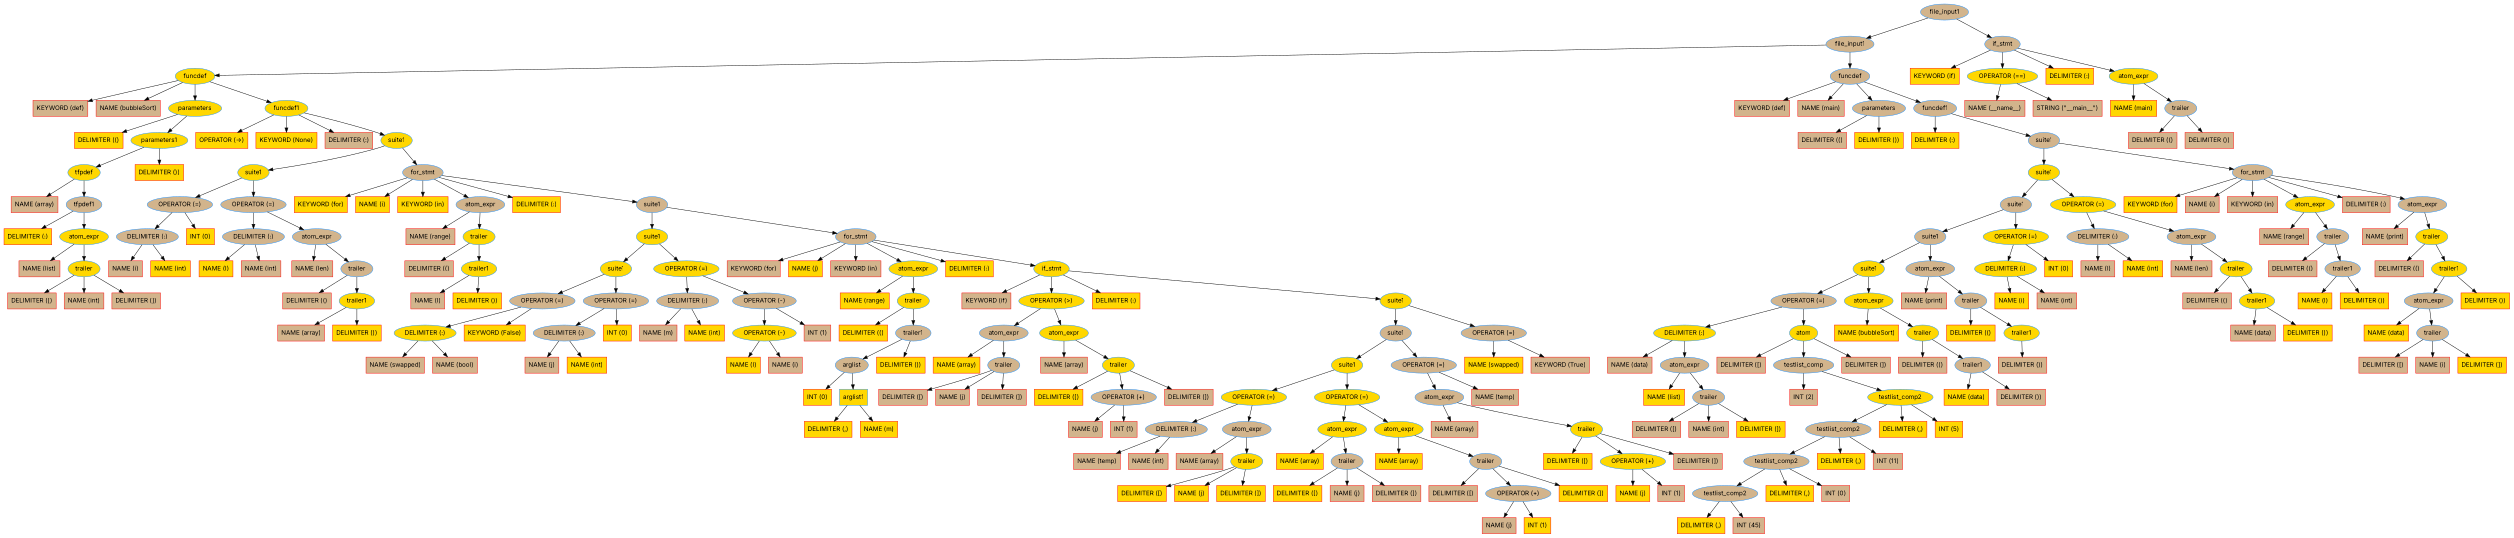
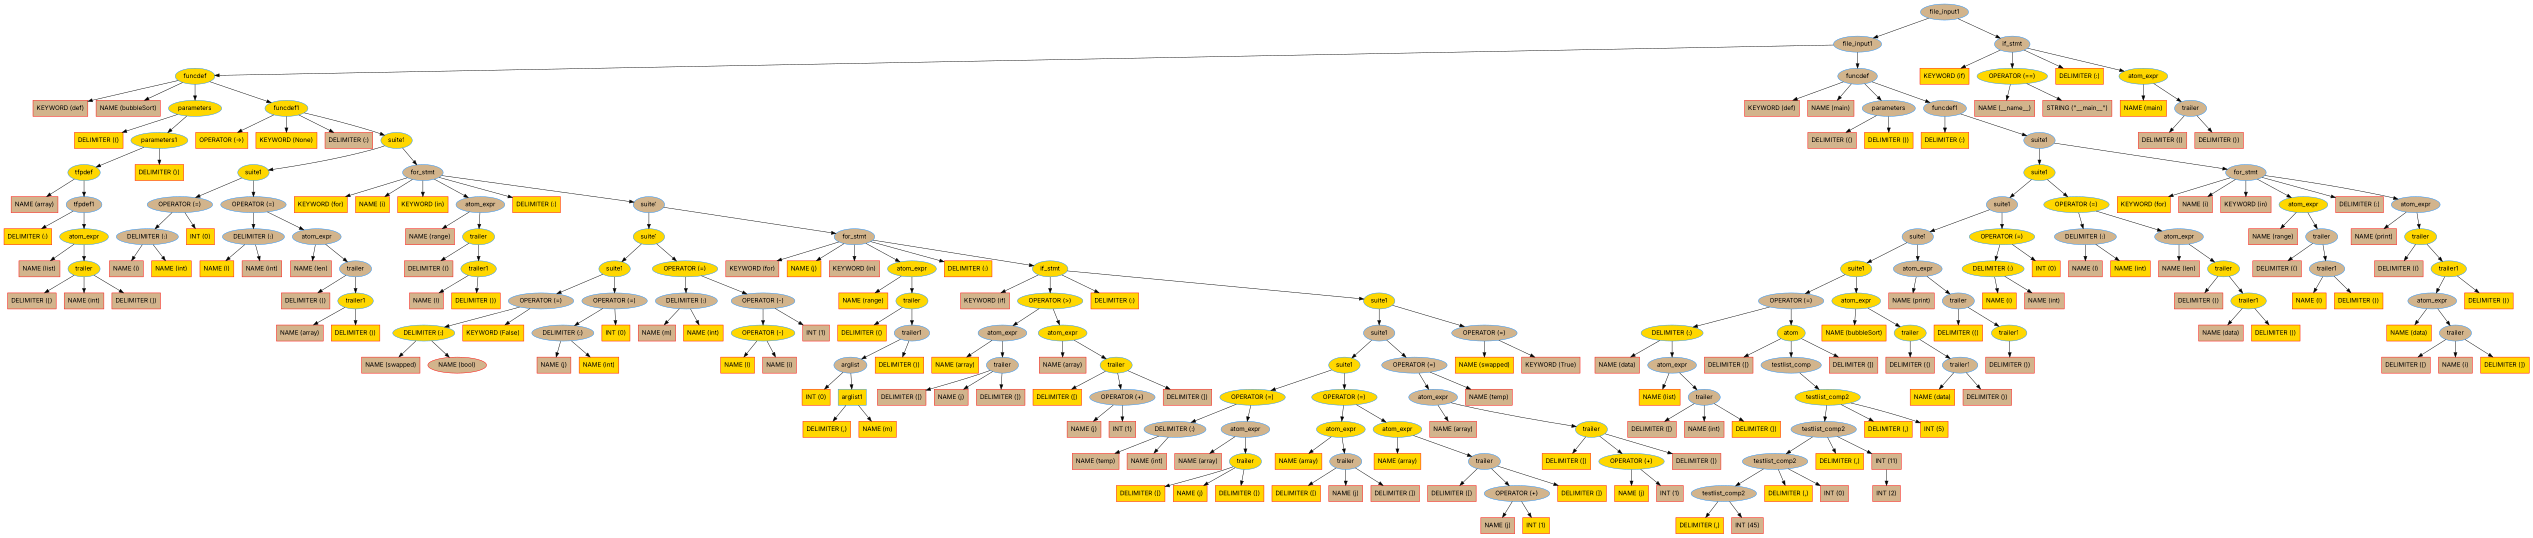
(455, 365) -> (457, 365)
(1804, 379) -> (1887, 475)
